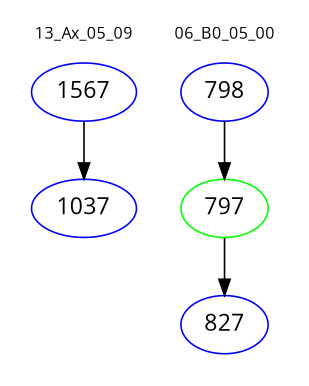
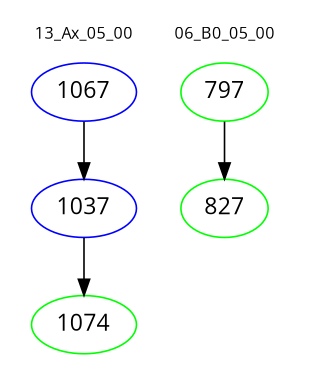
(84, 35) -> (84, 35)
(84, 92) -> (84, 92)
(225, 92) -> none
none -> (84, 325)
(225, 325) -> (225, 208)
